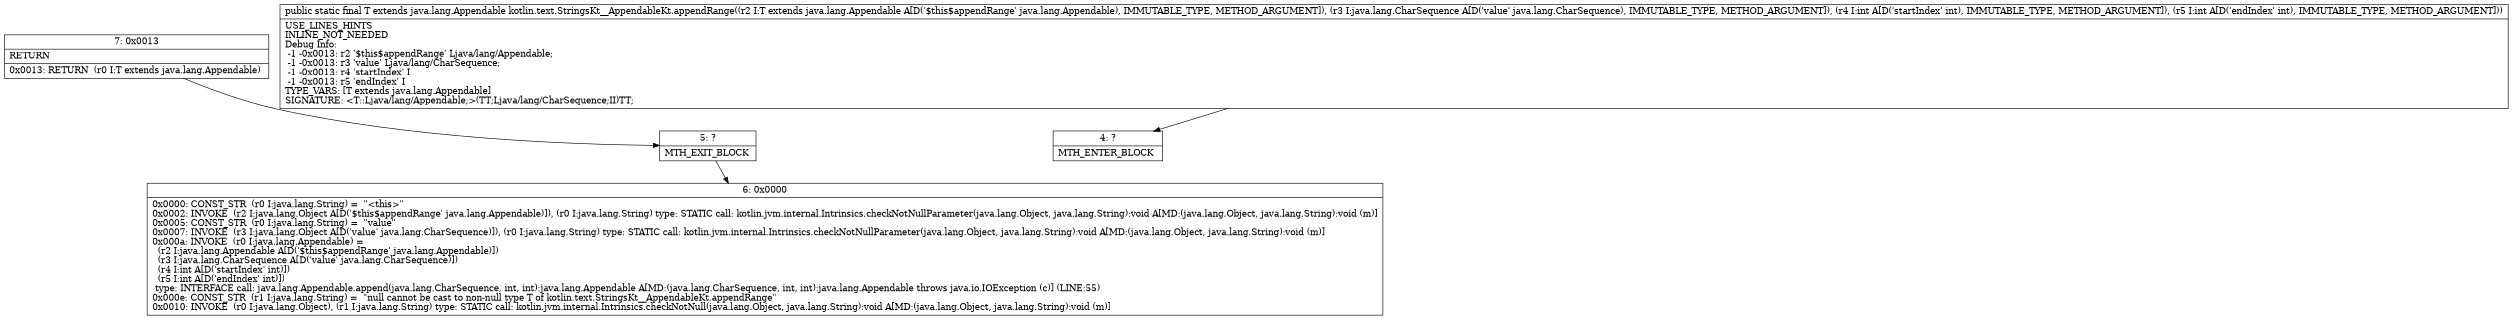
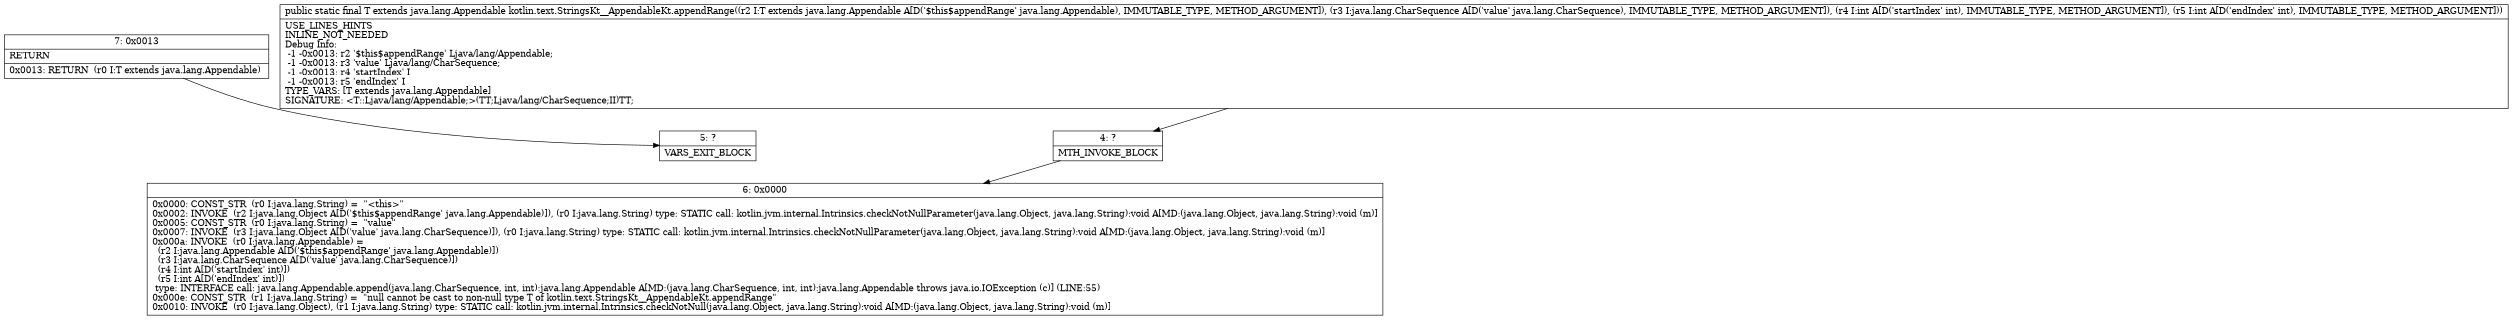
(707, 153) -> (708, 153)
(1106, 153) -> (1108, 153)
(721, 169) -> (1025, 171)
